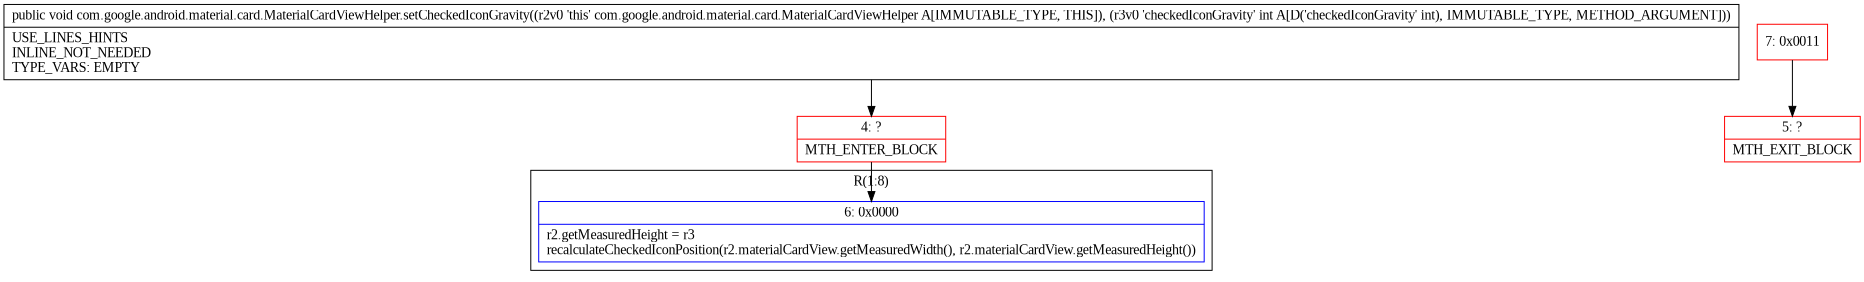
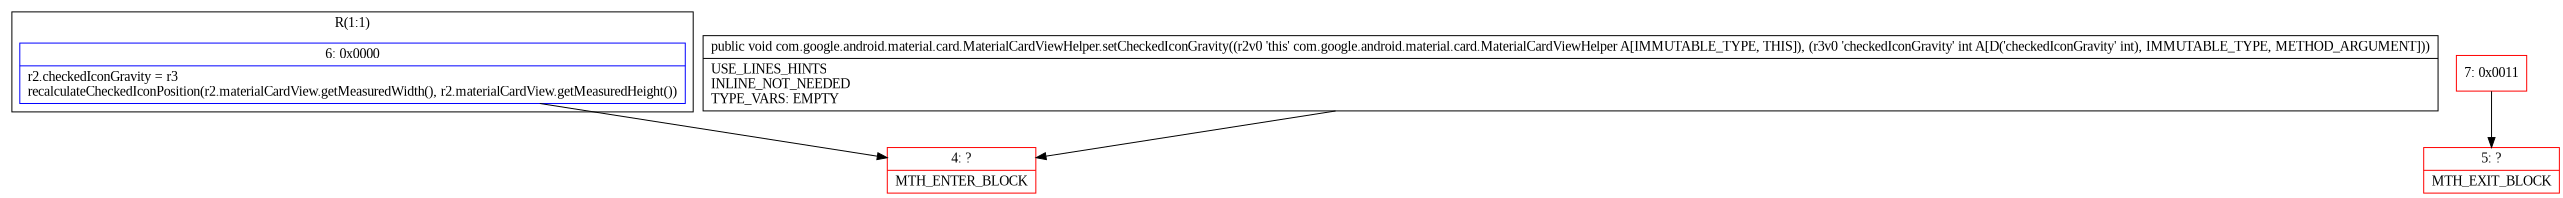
(871, 177) -> (709, 130)
(871, 182) -> (353, 23)
(621, 235) -> (103, 77)
